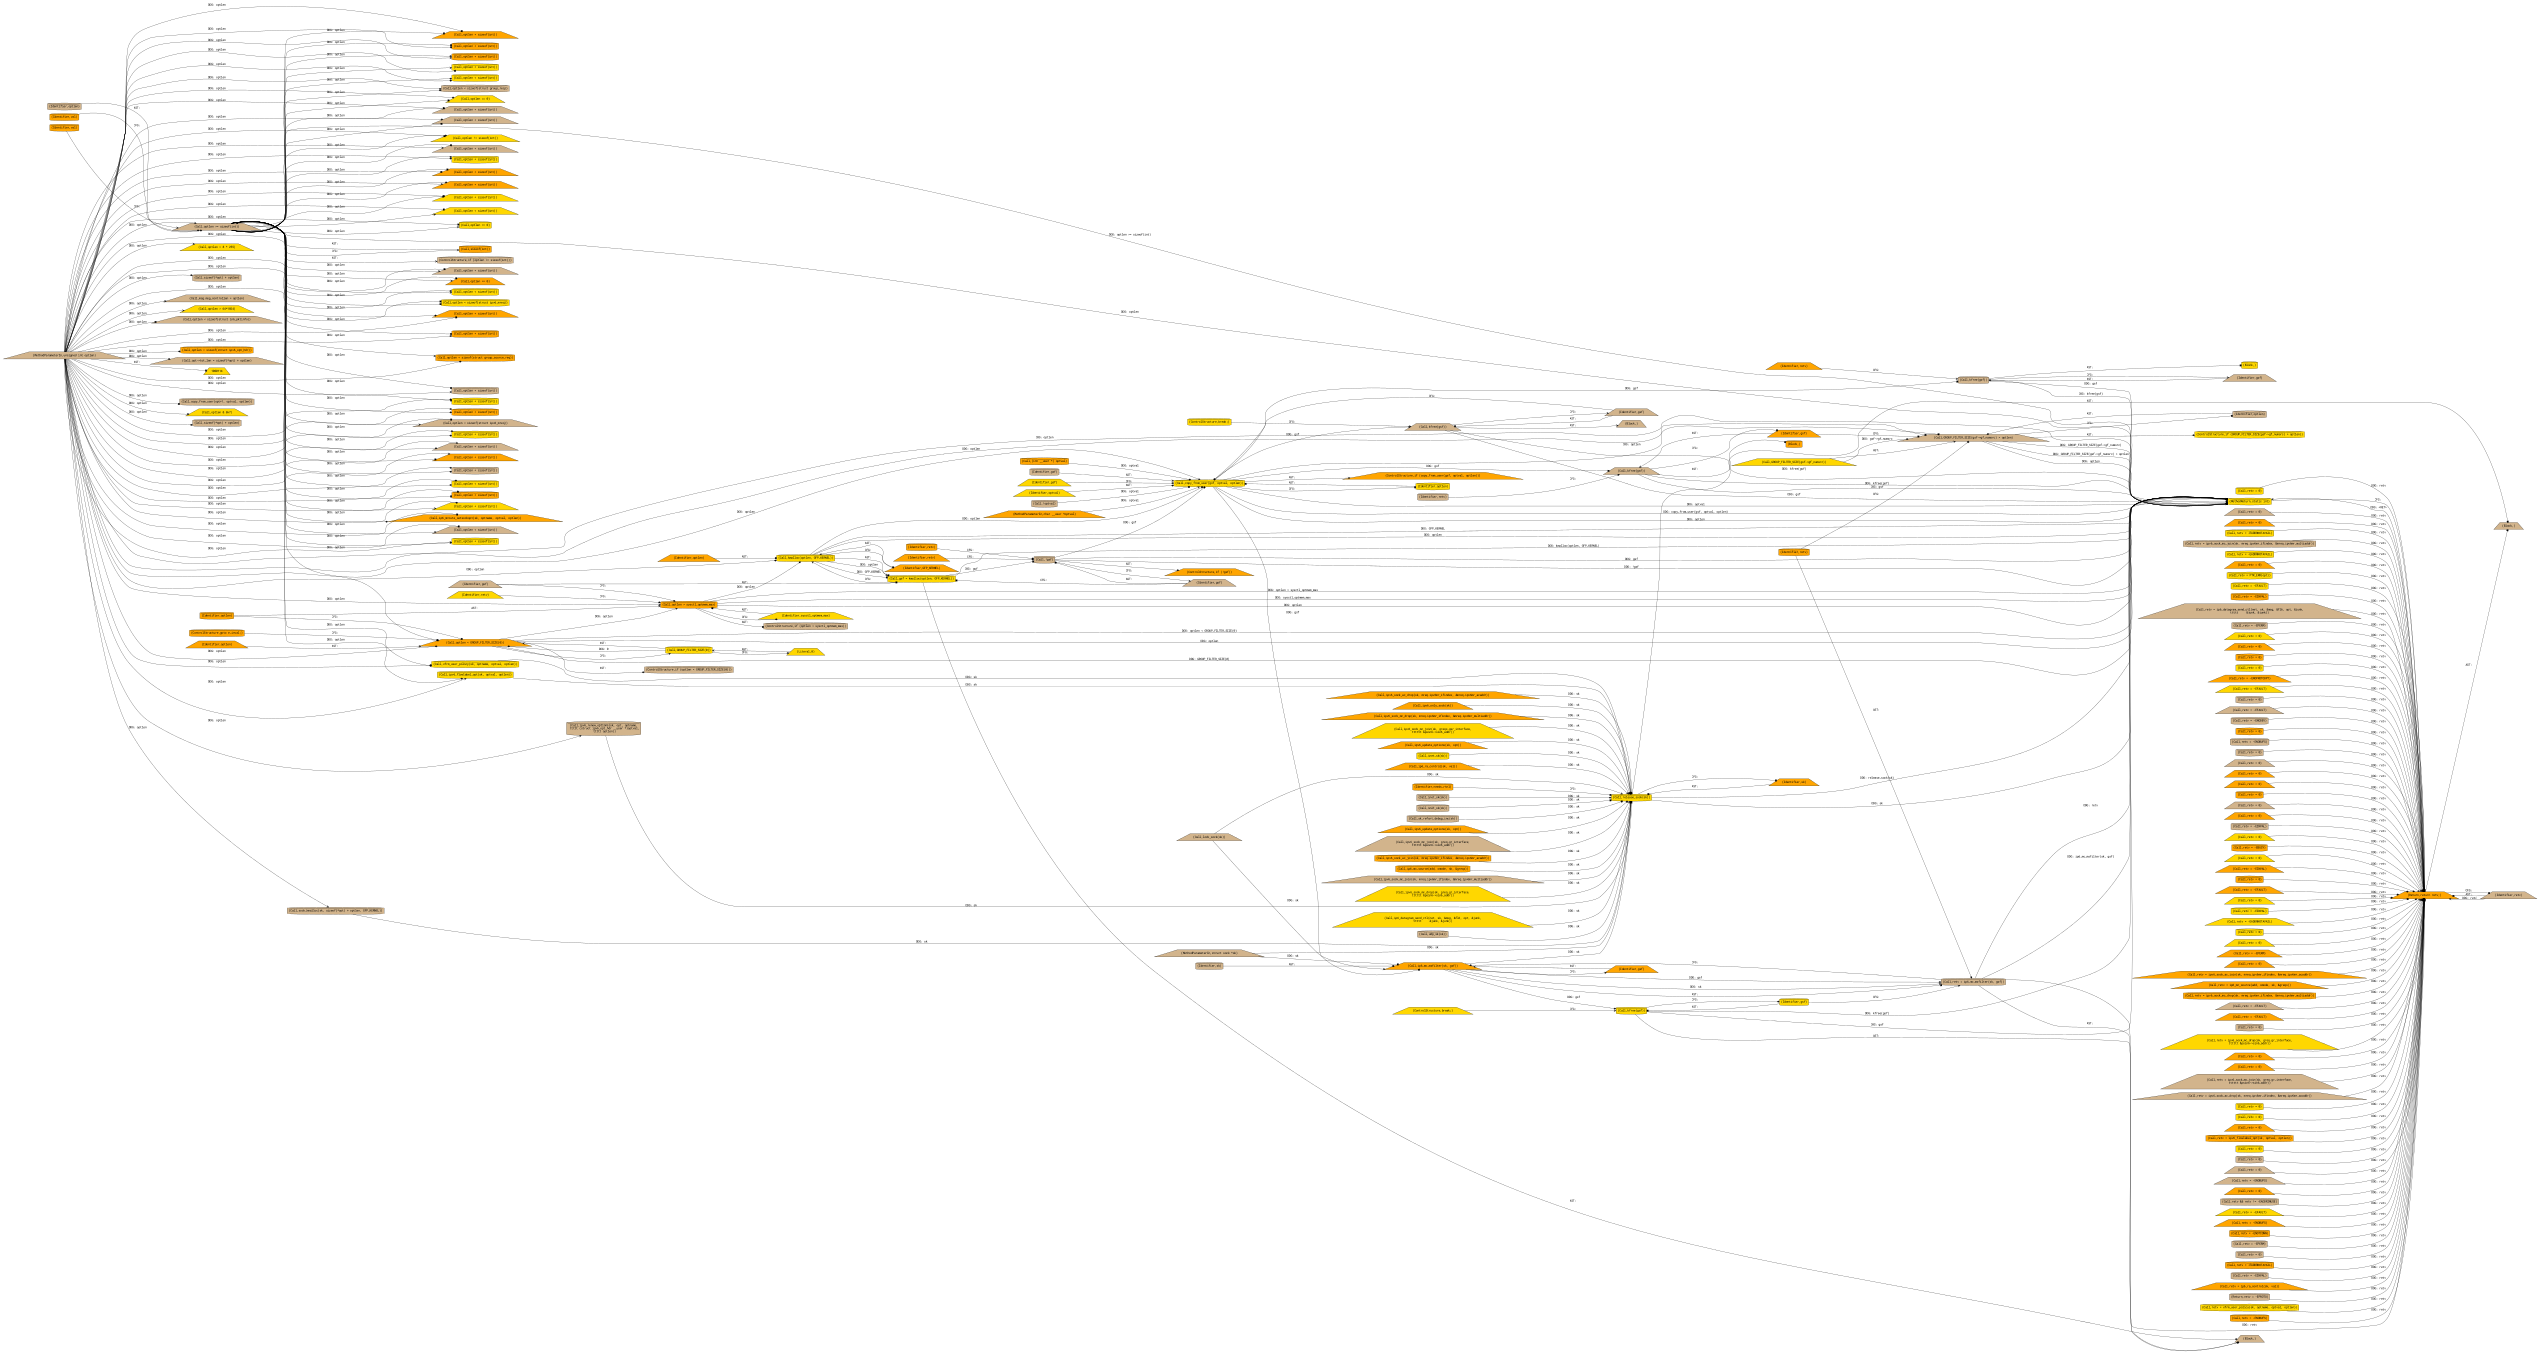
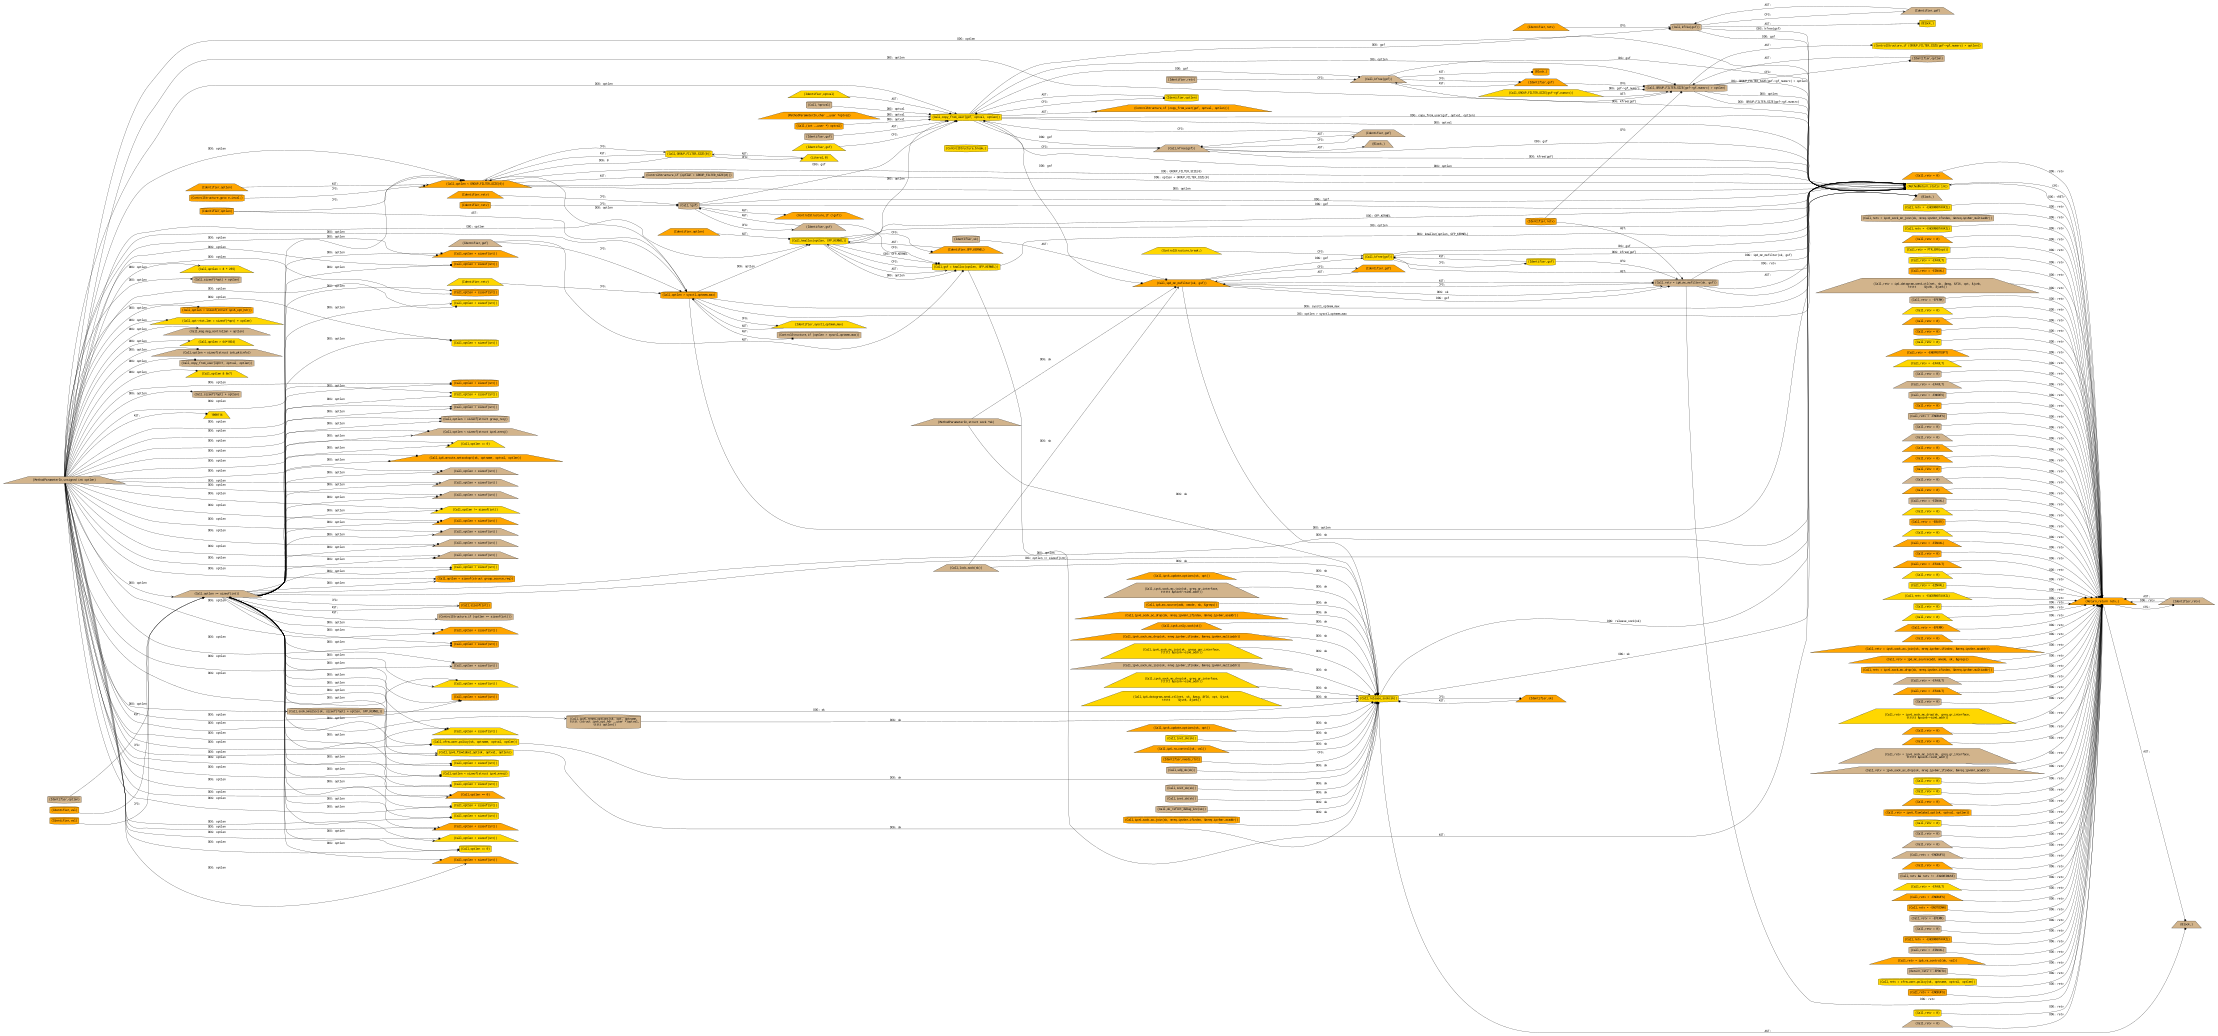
(217, 361) -> (217, 321)
(1973, 438) -> (1686, 88)
(989, 569) -> none
